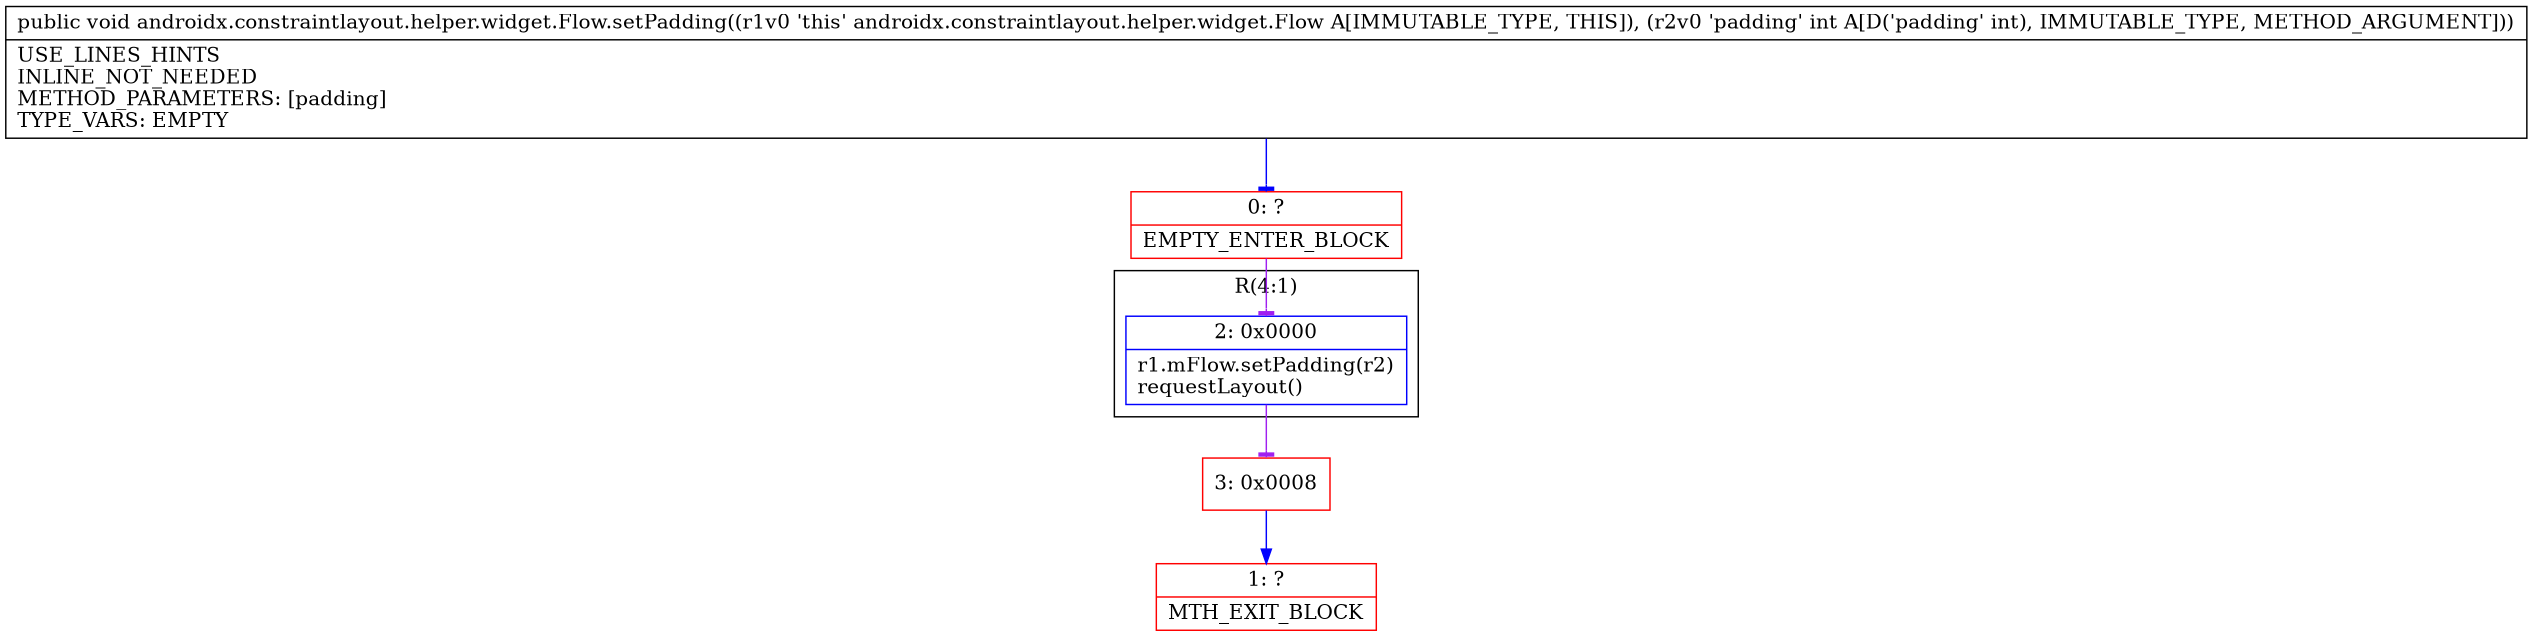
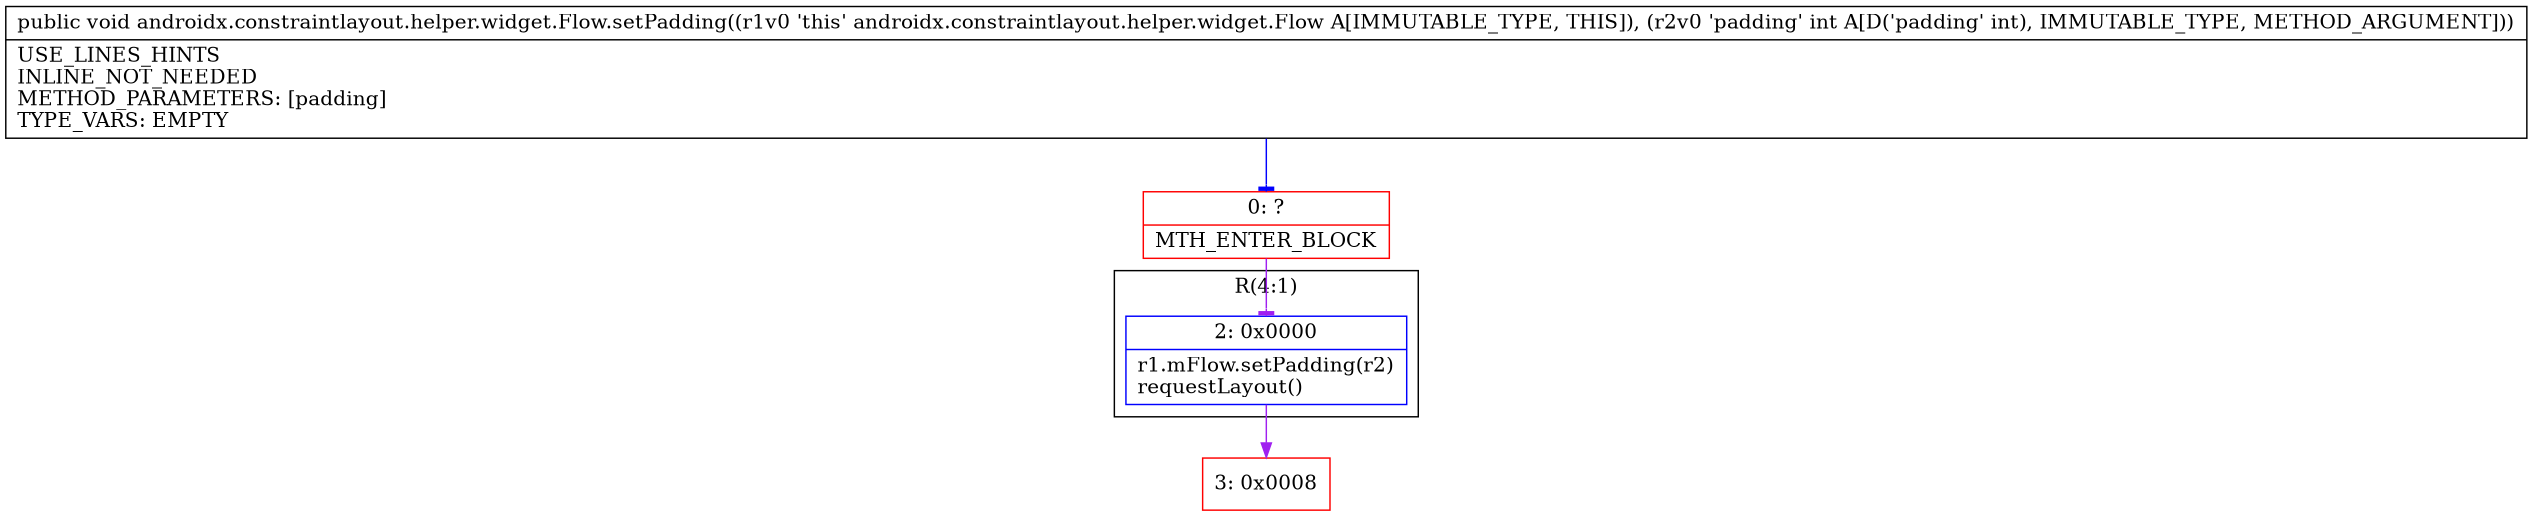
(1266, 241) -> (1266, 241)
(1266, 427) -> (1266, 426)
(1266, 597) -> none
